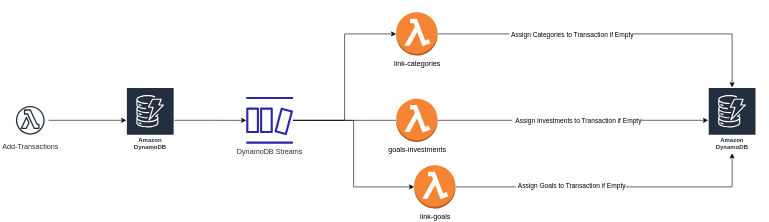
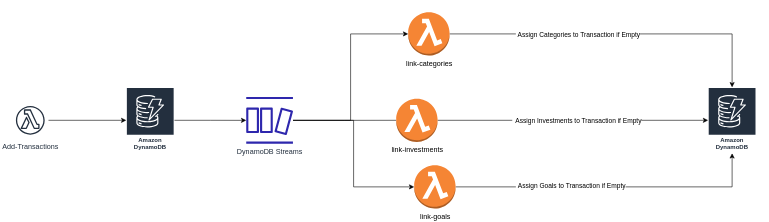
(417, 34) -> (429, 34)
(418, 150) -> (418, 150)
